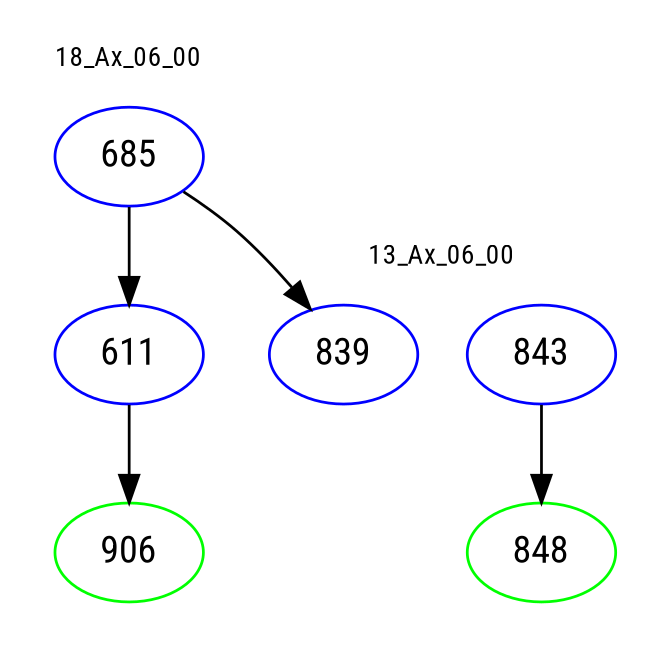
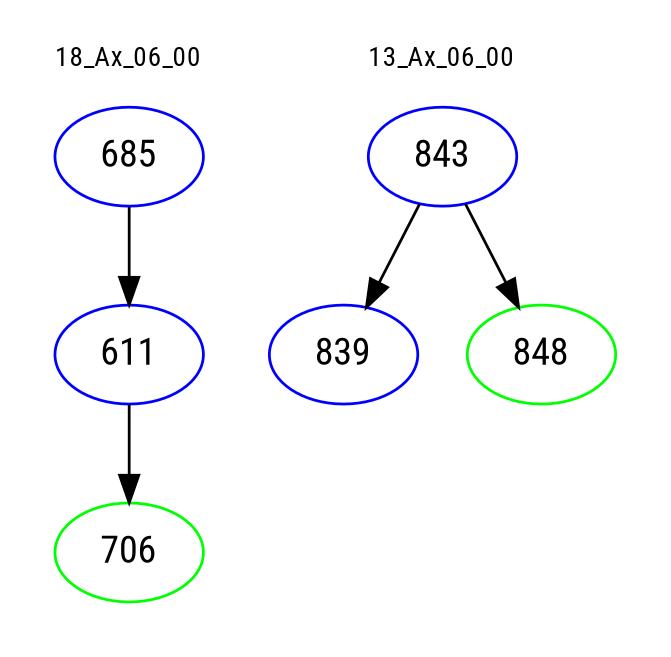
(265, 258) -> (399, 243)
(129, 552) -> (129, 552)
